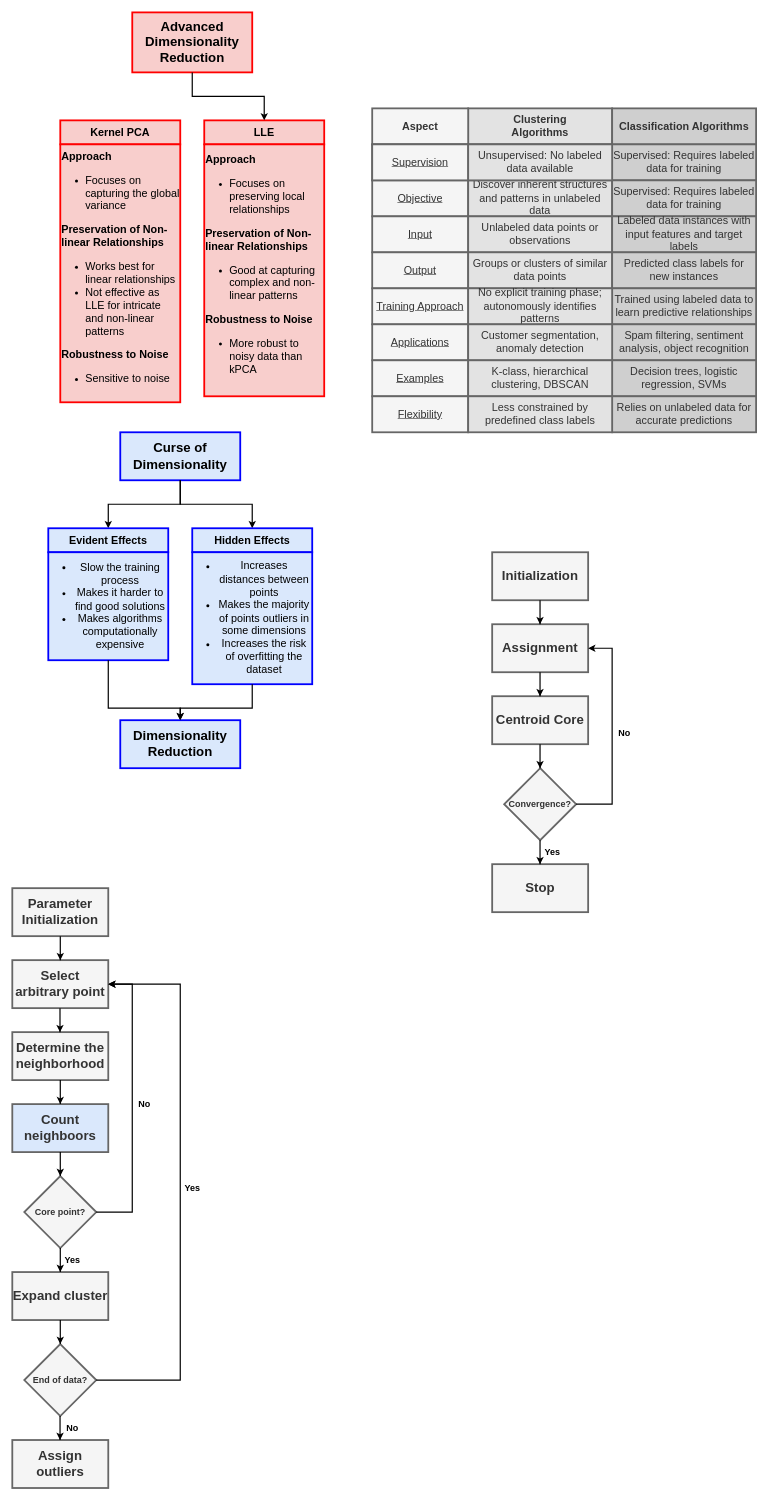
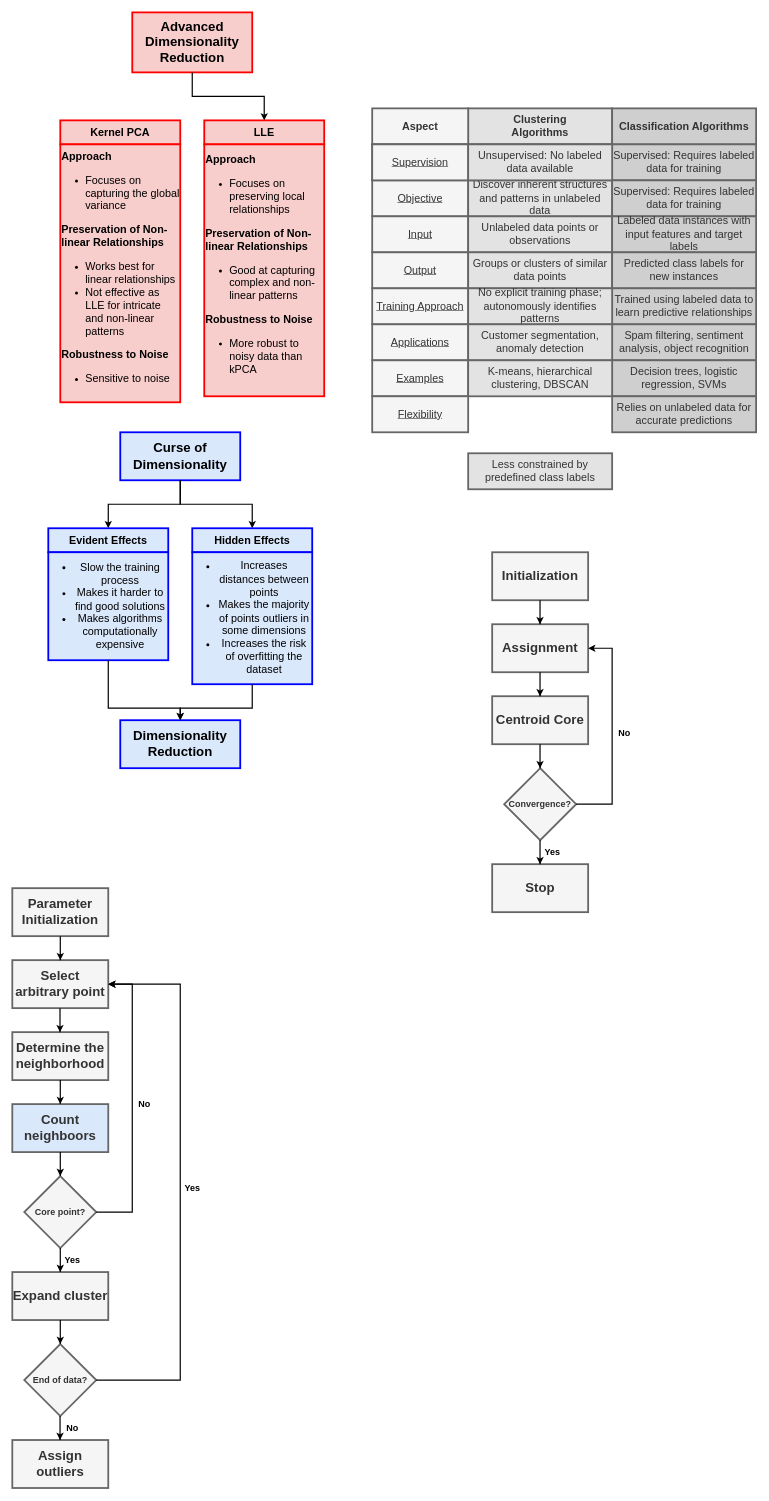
(540, 378) -> (540, 378)
(540, 414) -> (540, 471)
